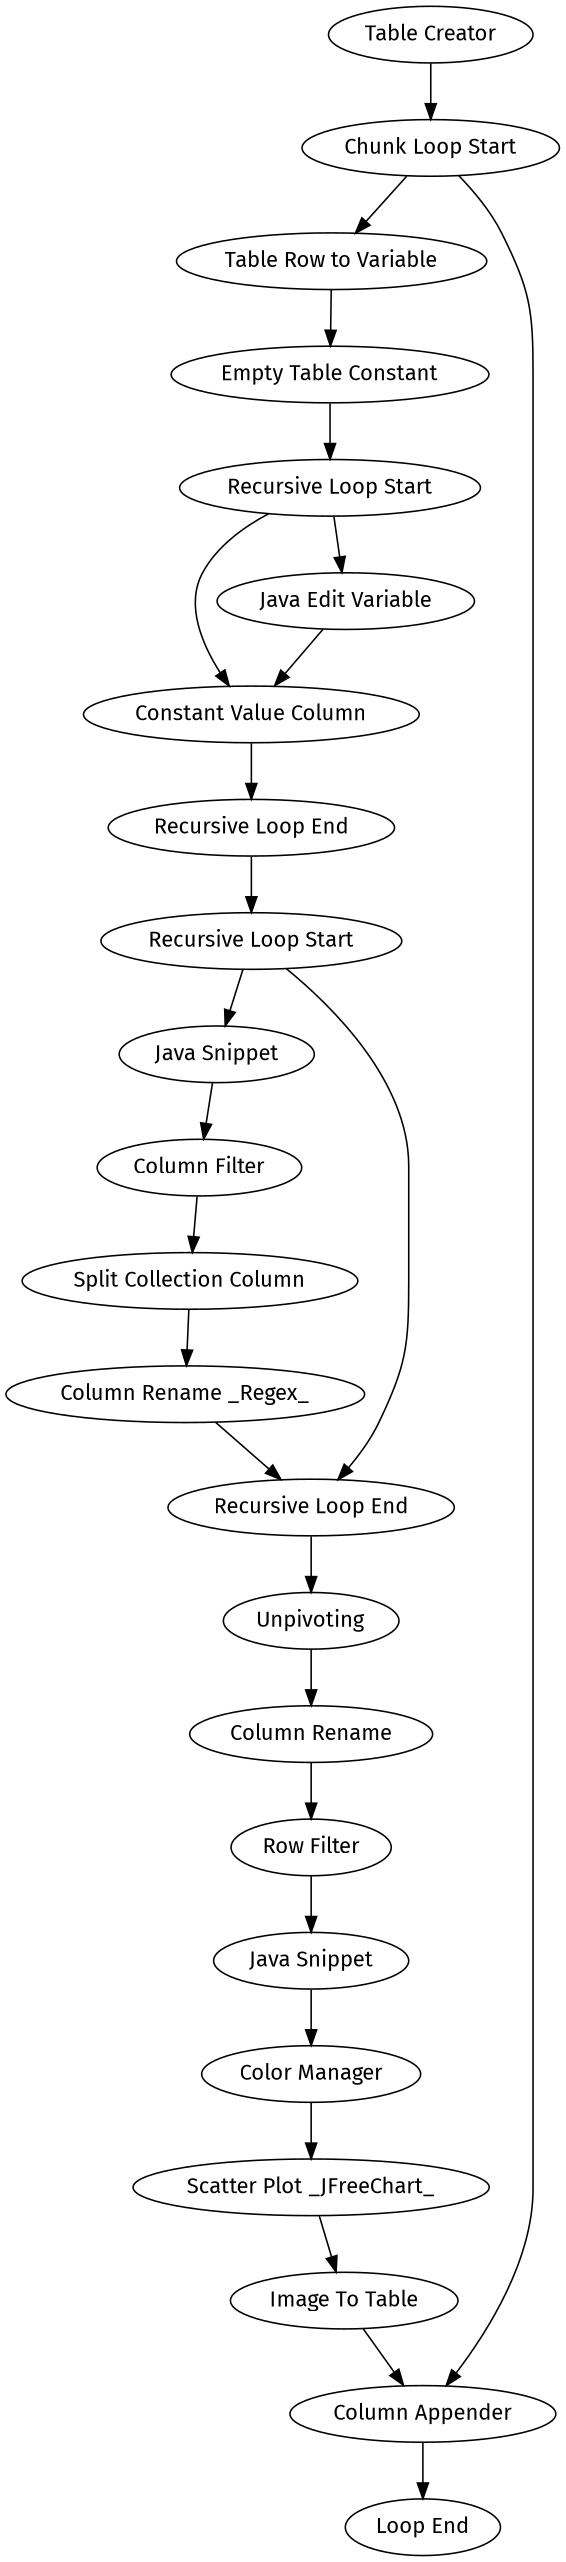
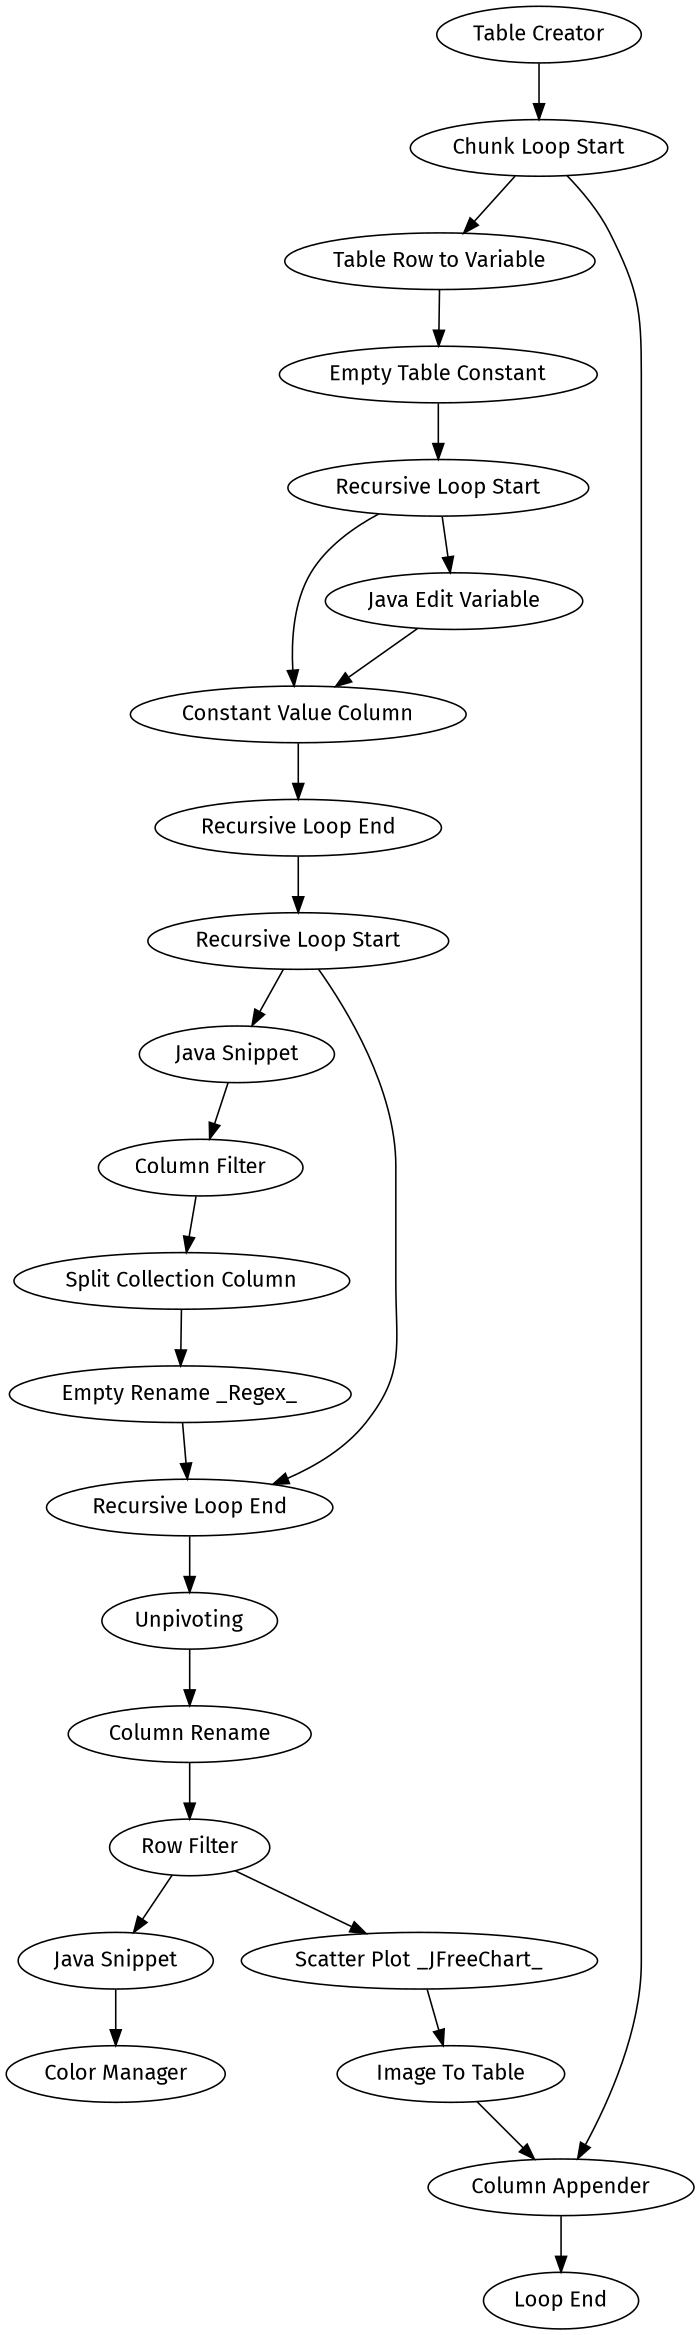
(185, 1394) -> (180, 1394)
(311, 2123) -> (293, 1899)
